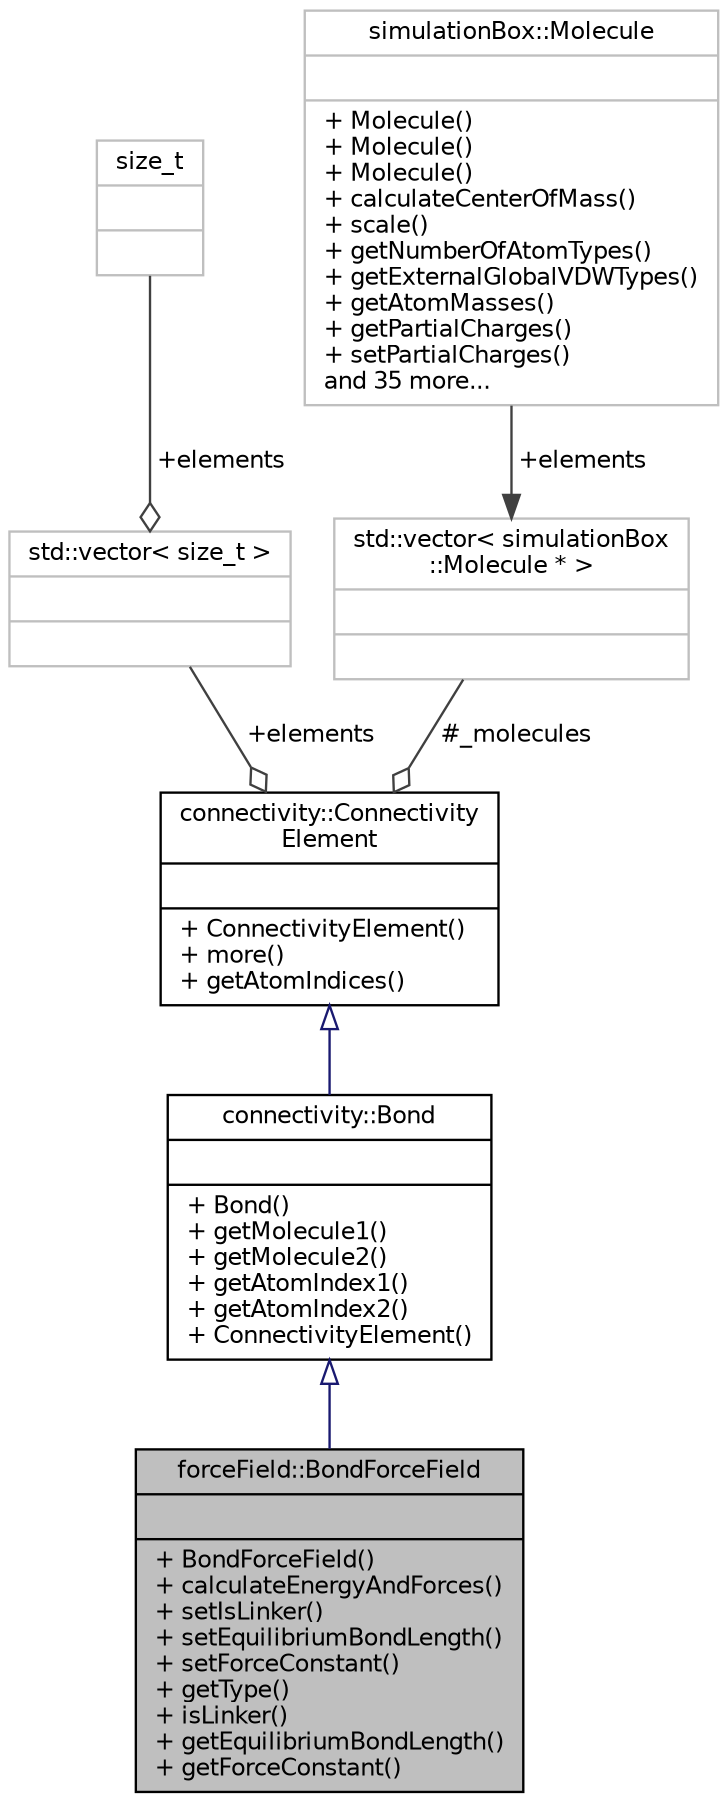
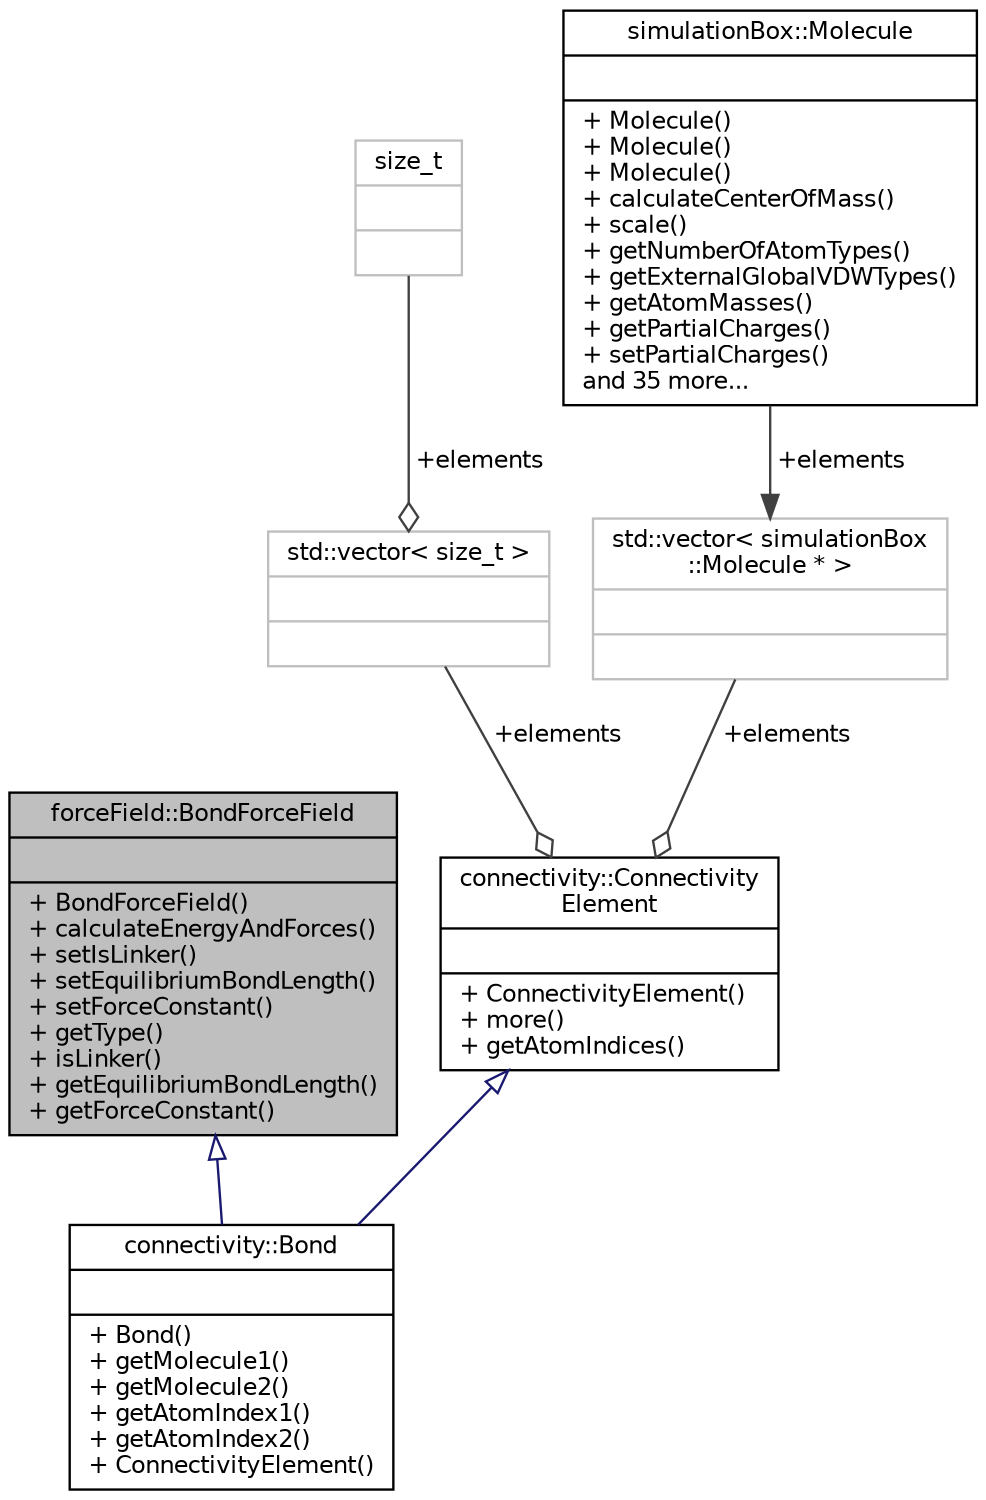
(511, 208) -> (770, 208)
(513, 736) -> (784, 736)
(330, 1416) -> (220, 1192)
